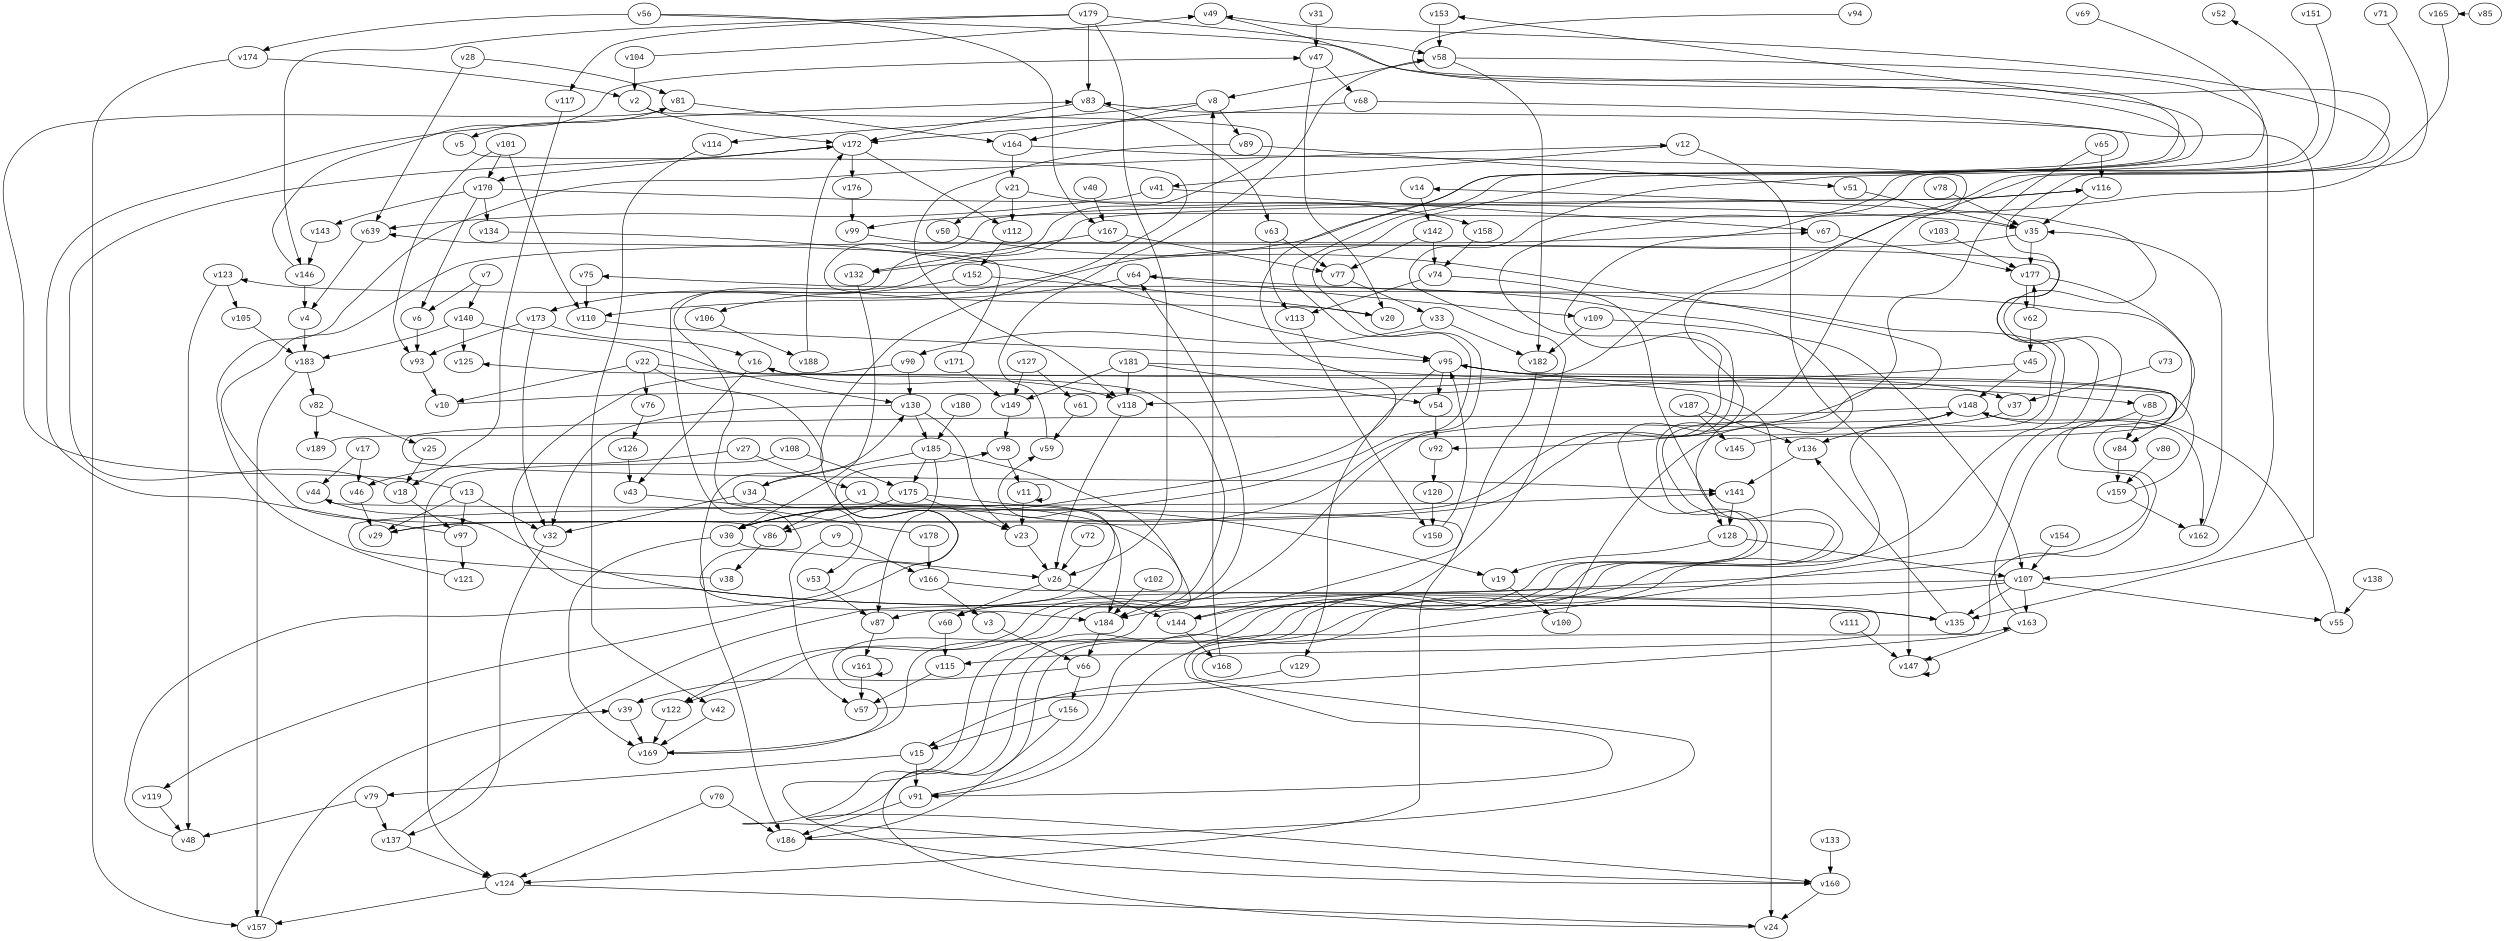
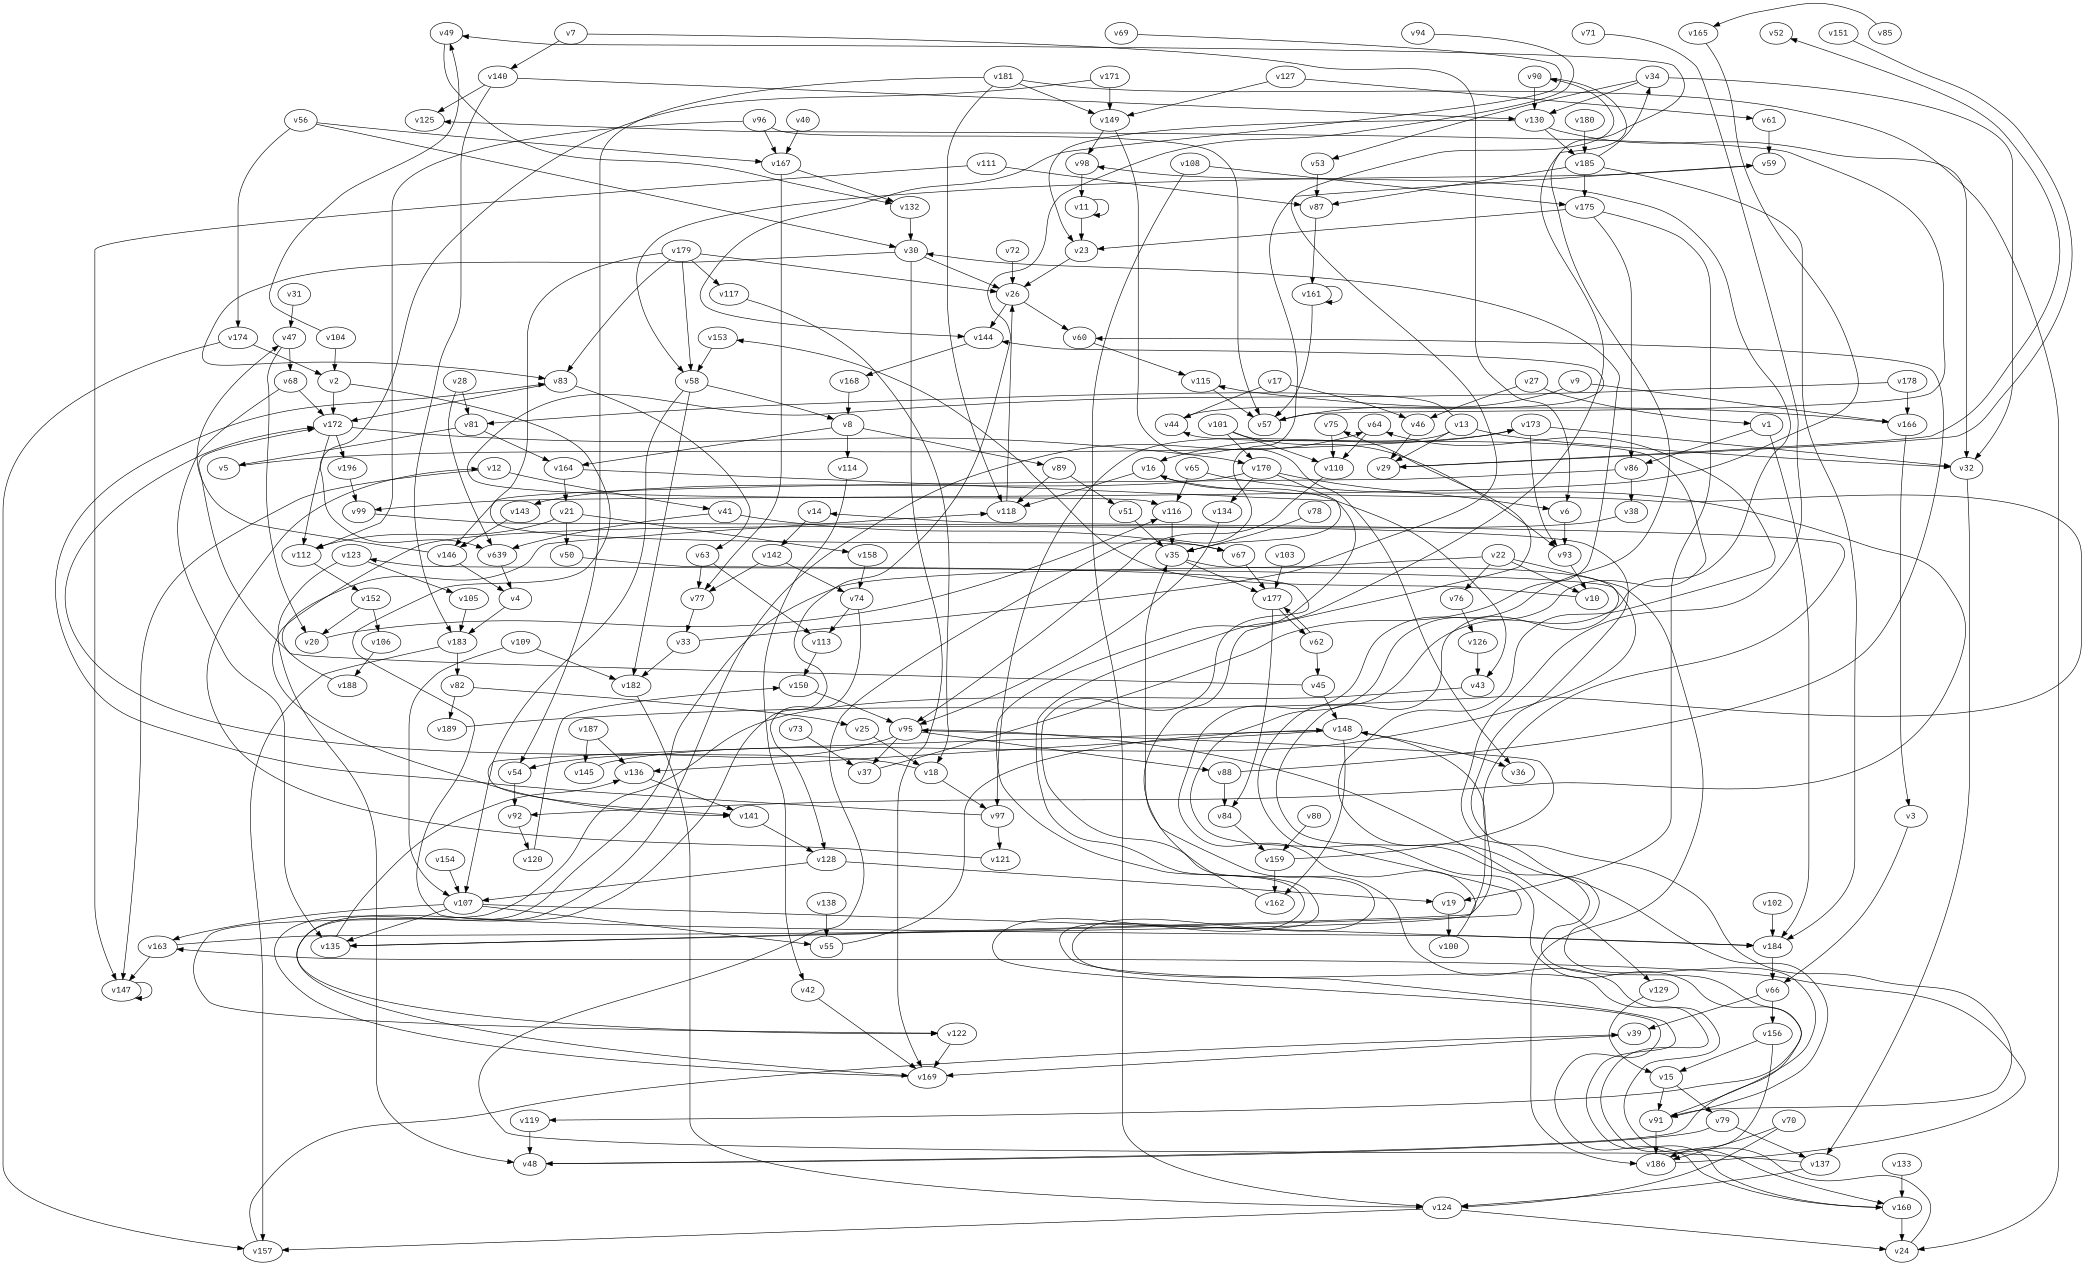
none -> (759, 120)
(852, 188) -> (347, 468)
(1411, 301) -> none
(1257, 597) -> (1150, 186)
none -> (1518, 773)
